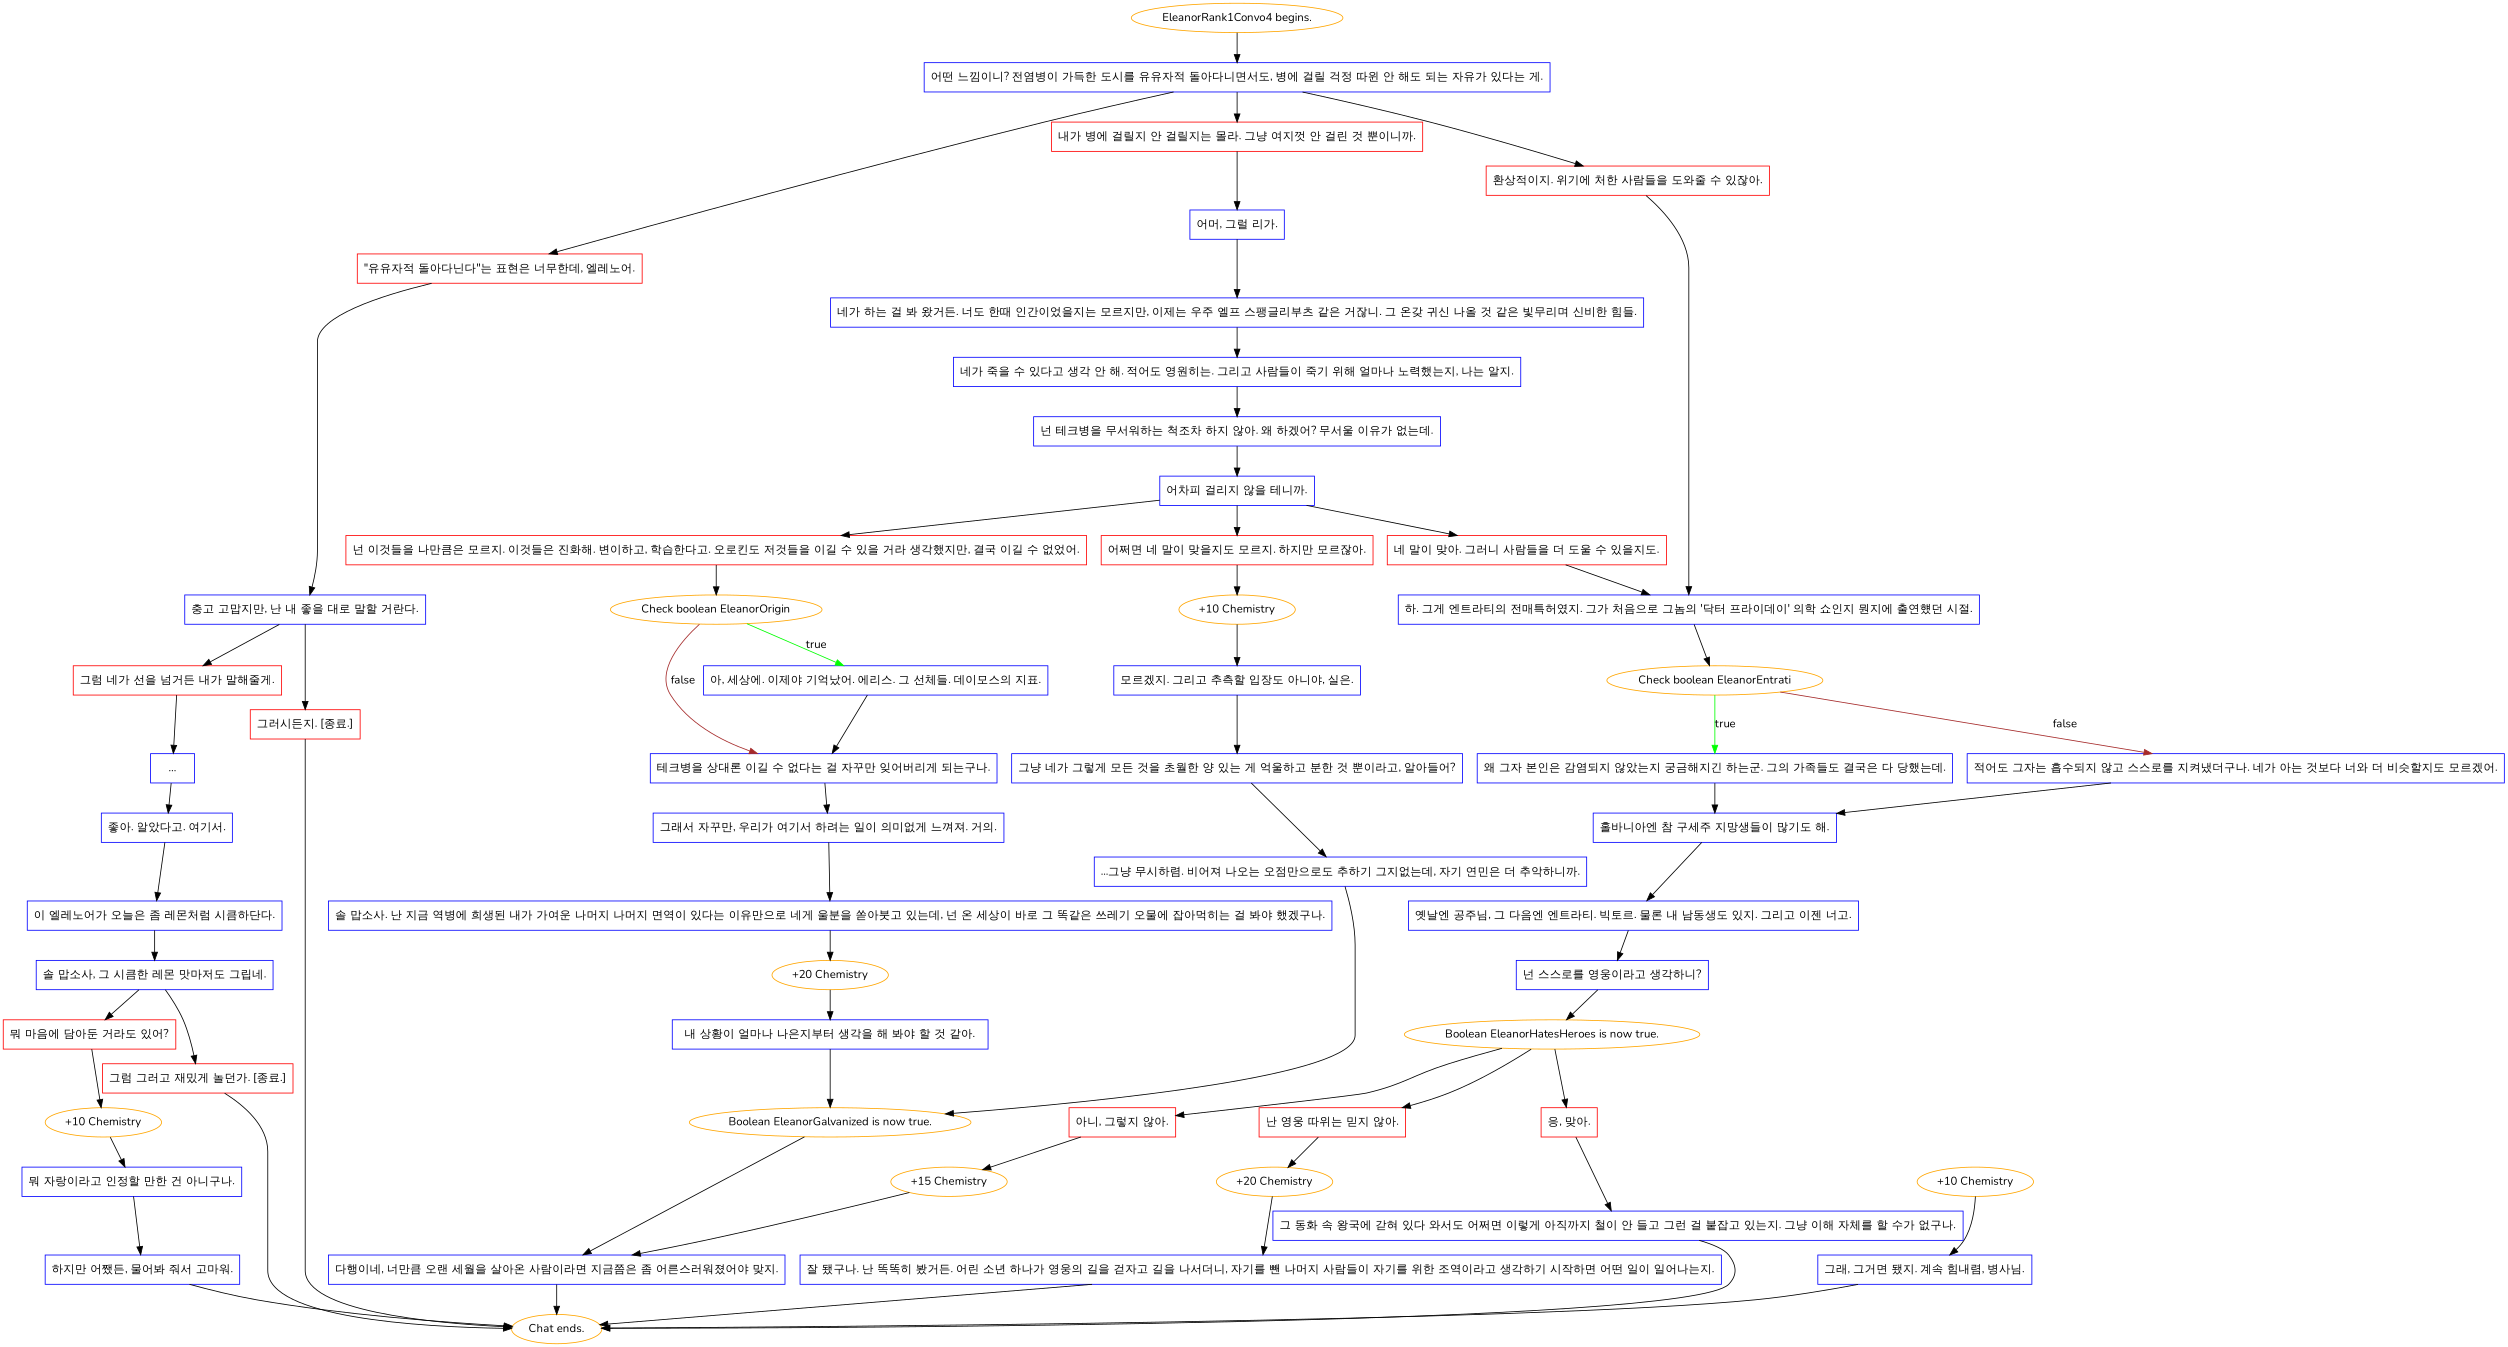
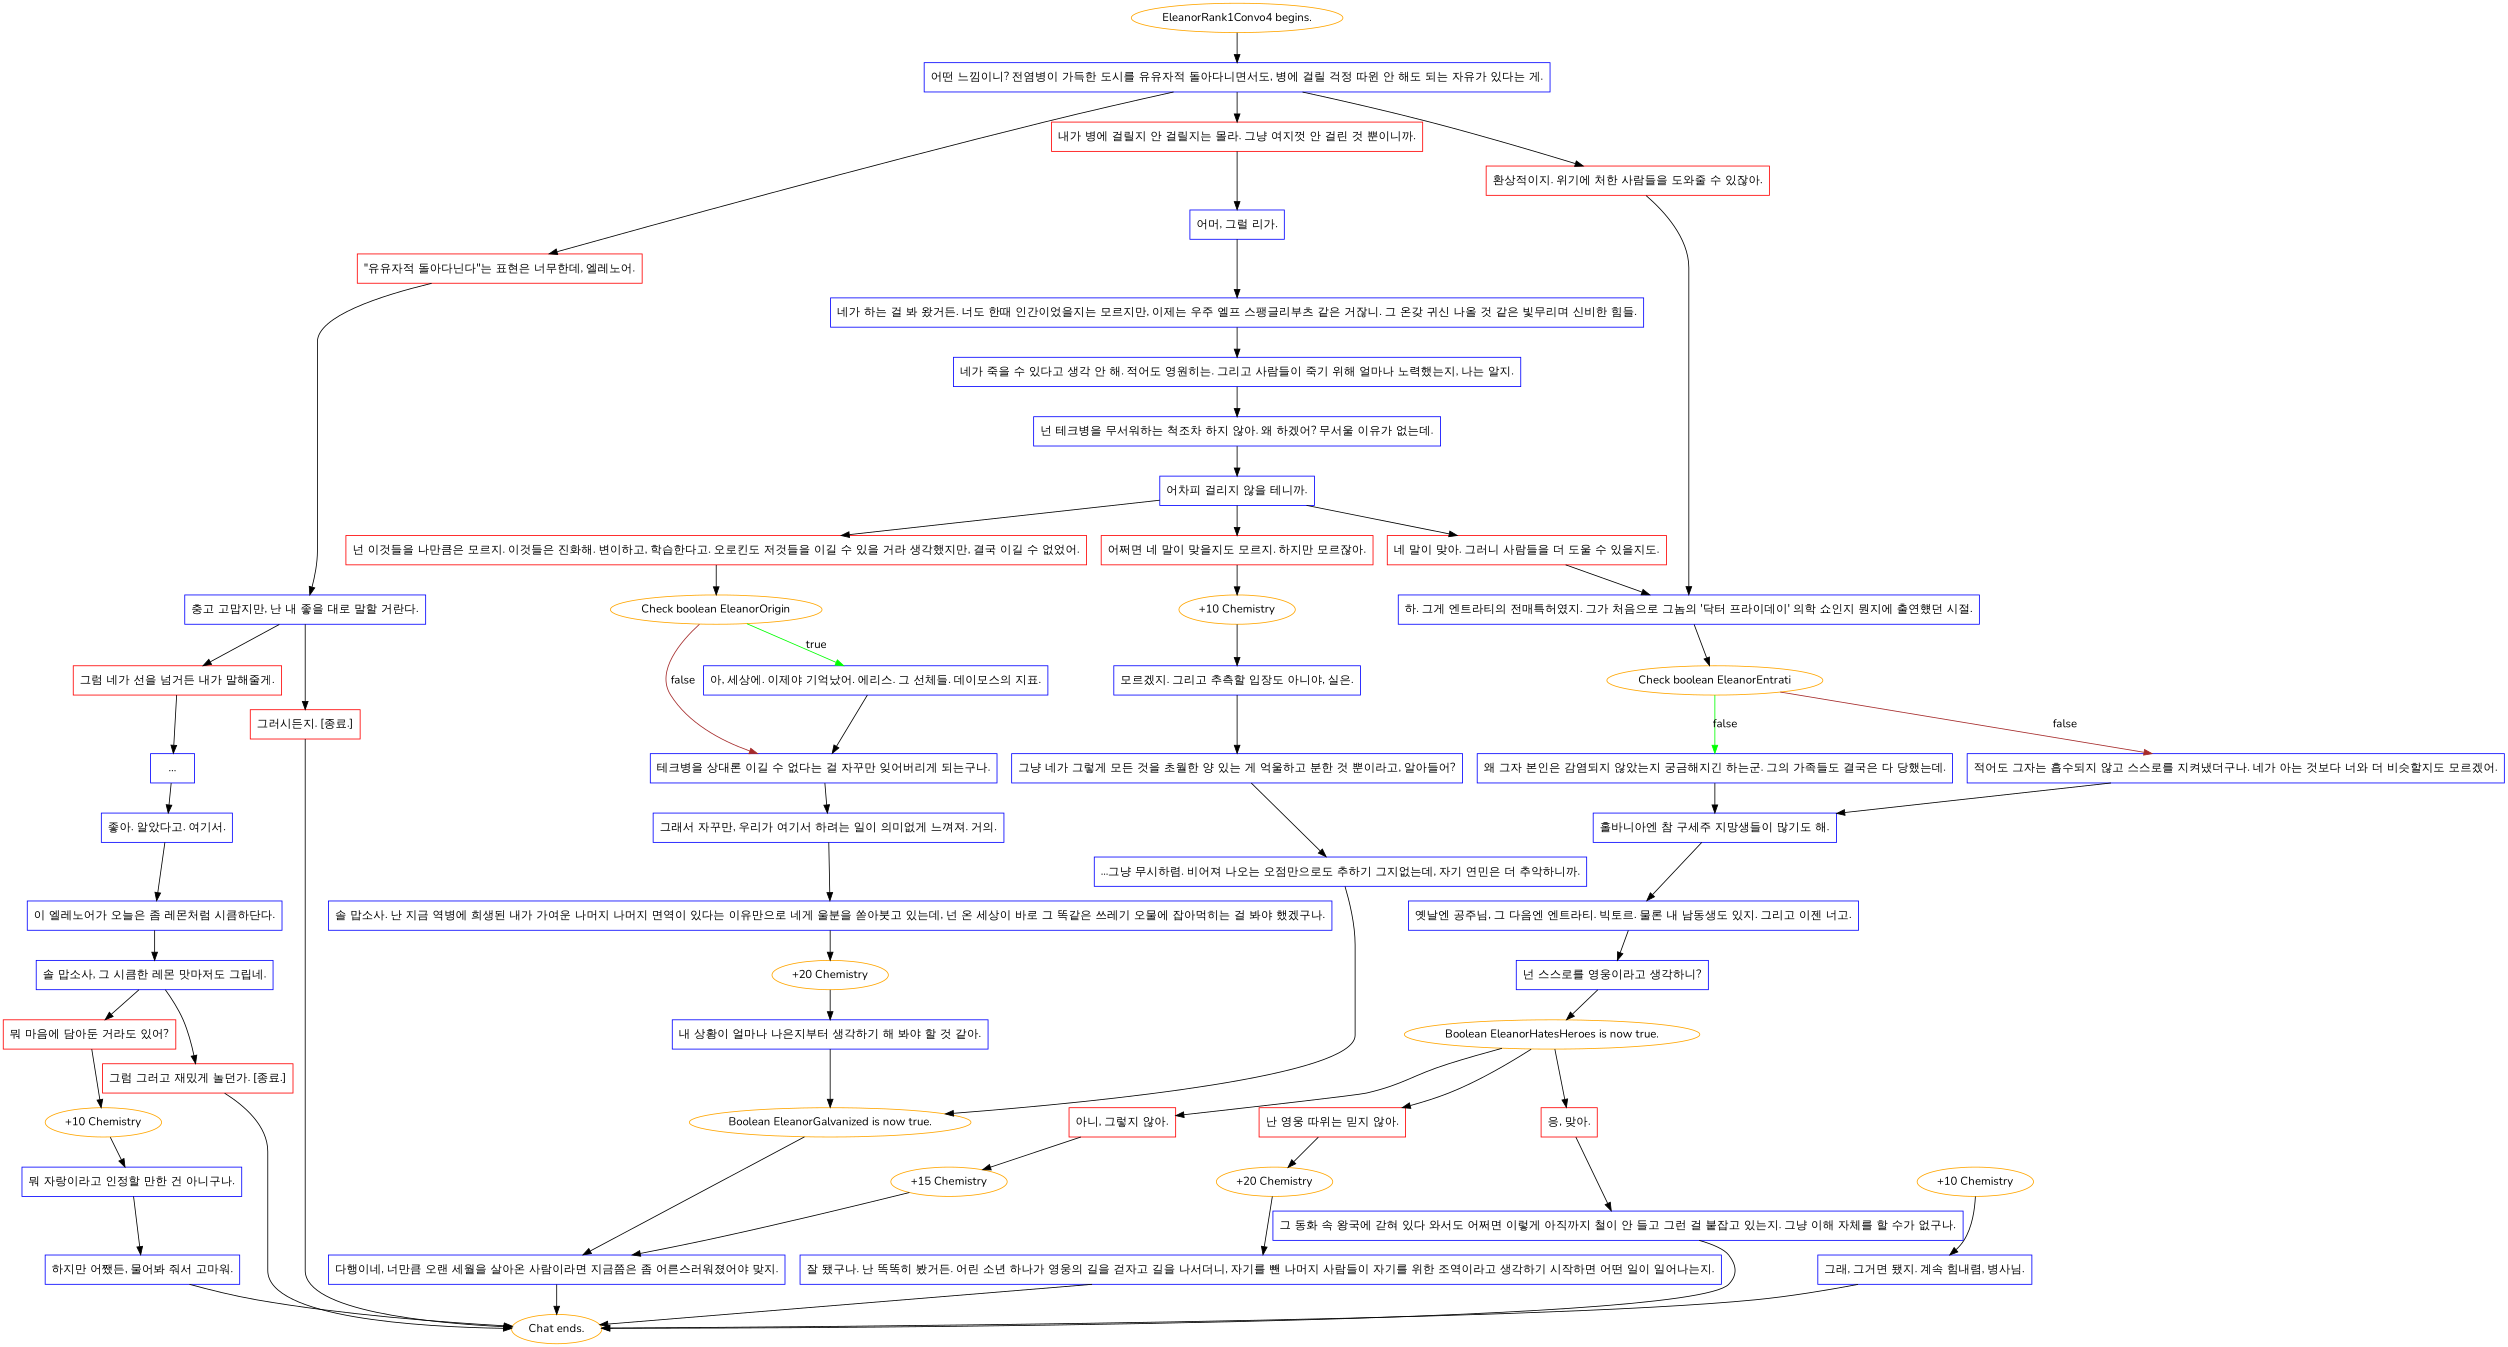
(1725, 724) -> (1725, 724)
(830, 1034) -> (830, 1034)
